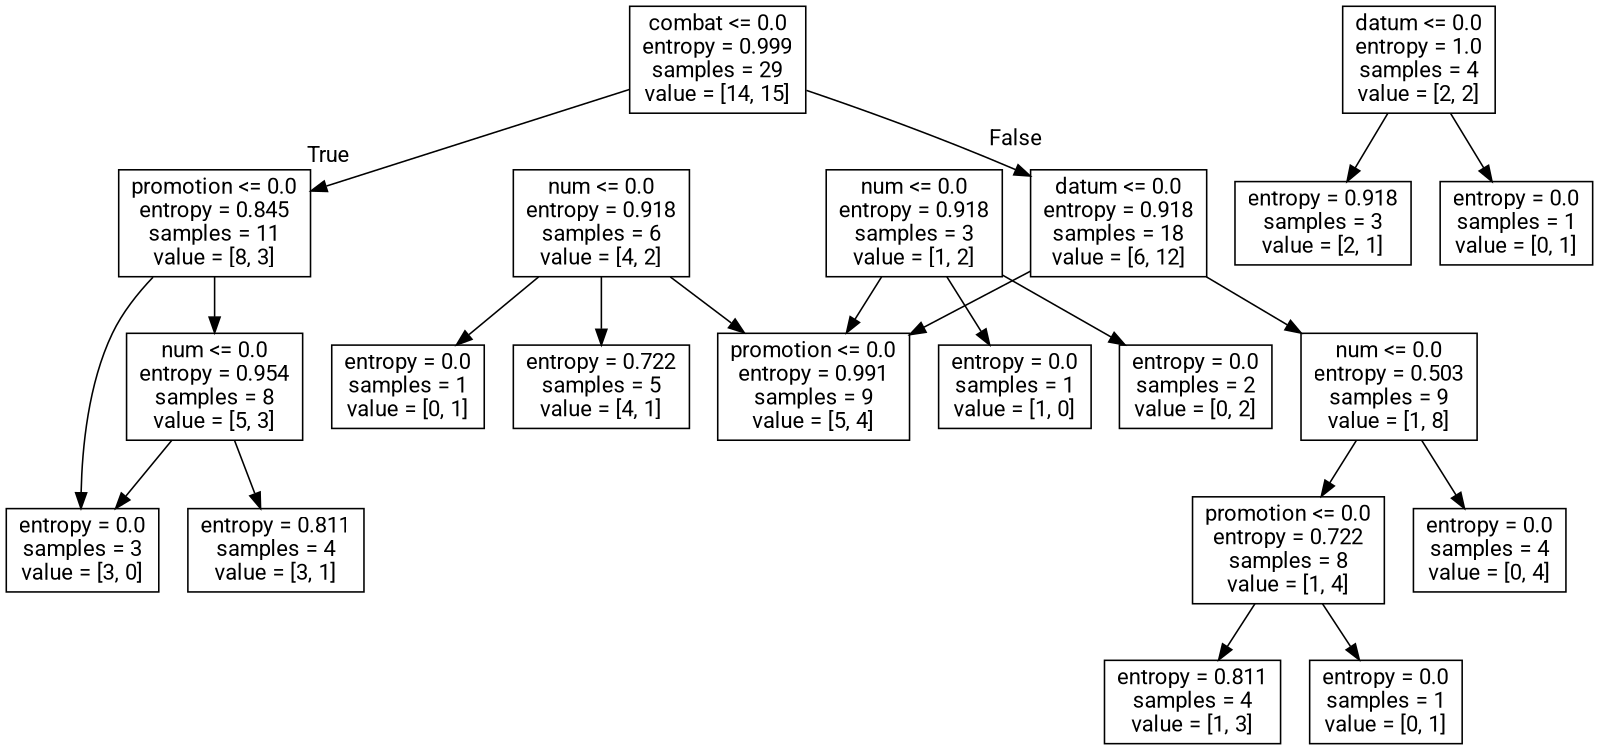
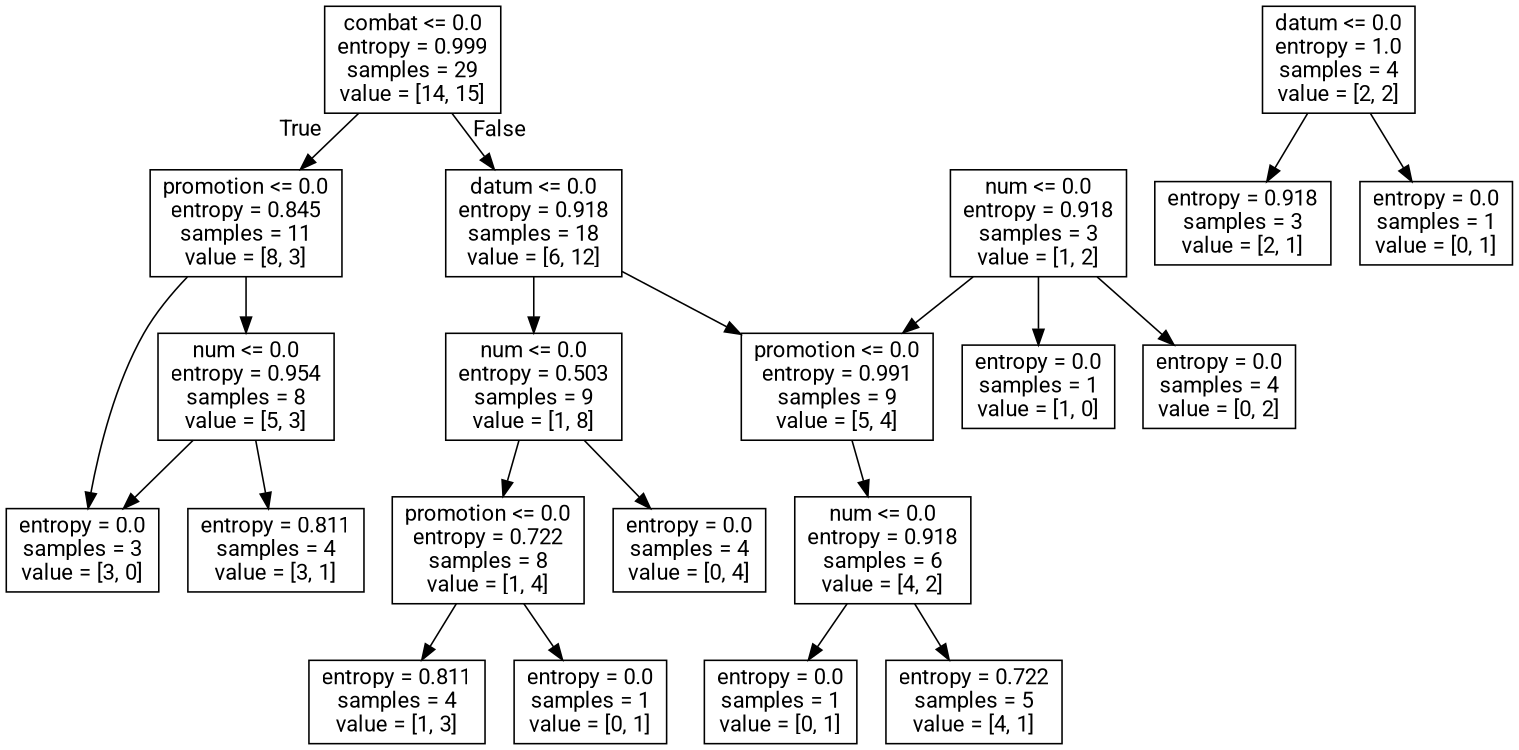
(701, 300) -> (858, 461)
(1196, 387) -> (1219, 387)
